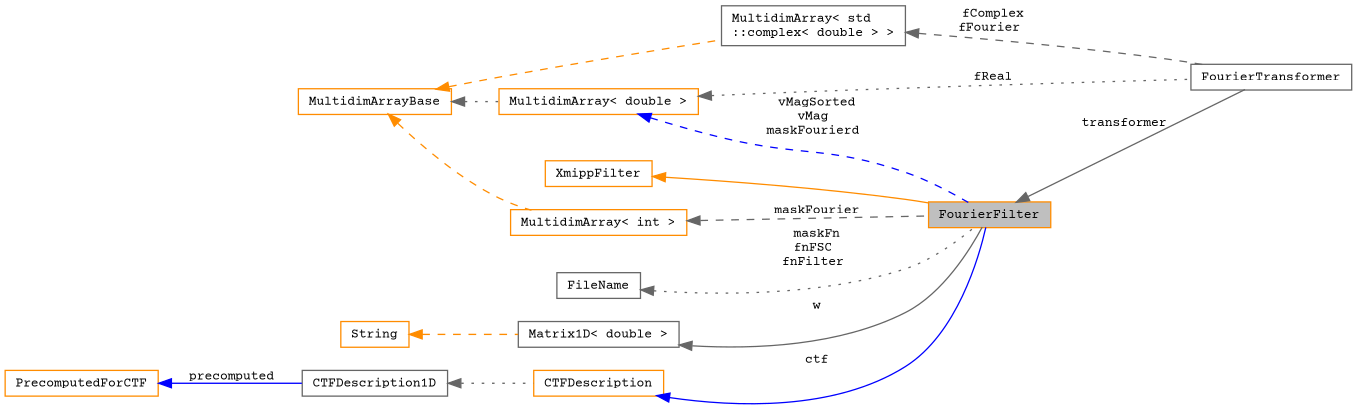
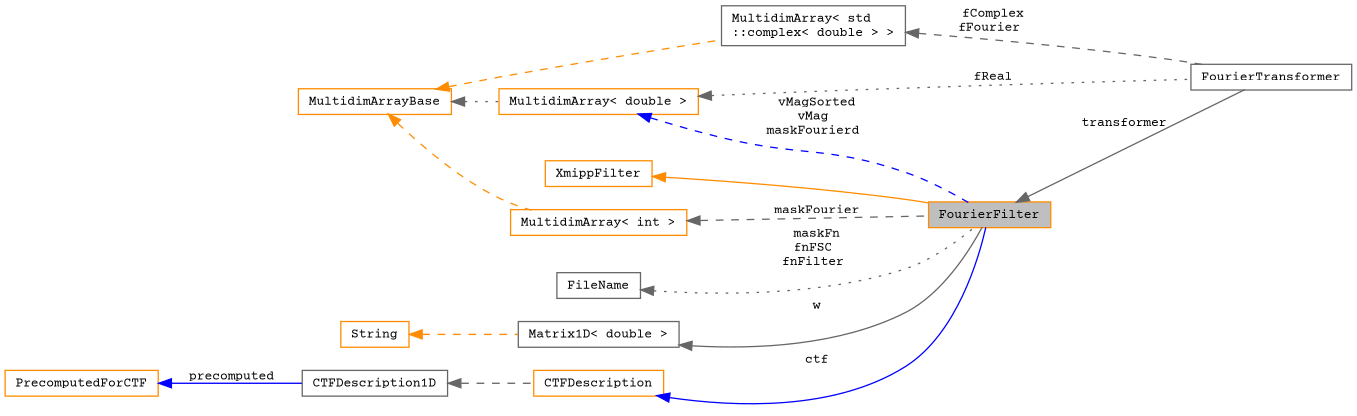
(497, 383) -> (497, 383)
